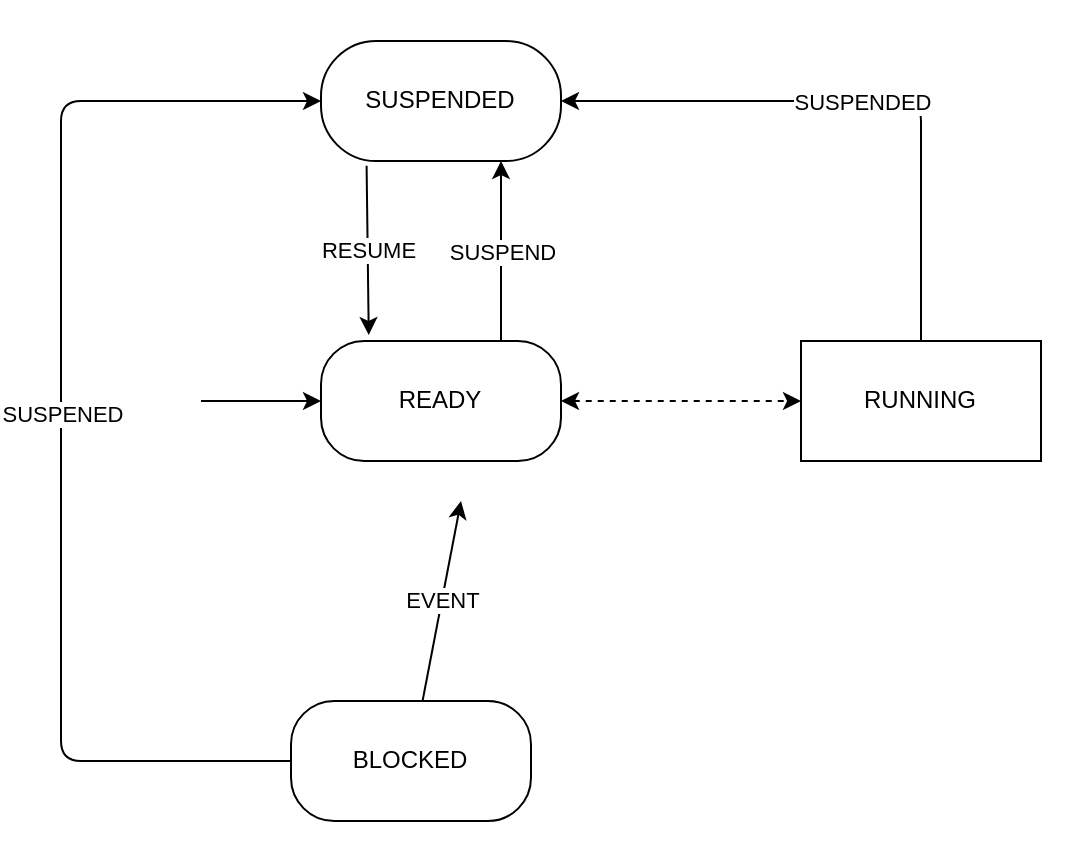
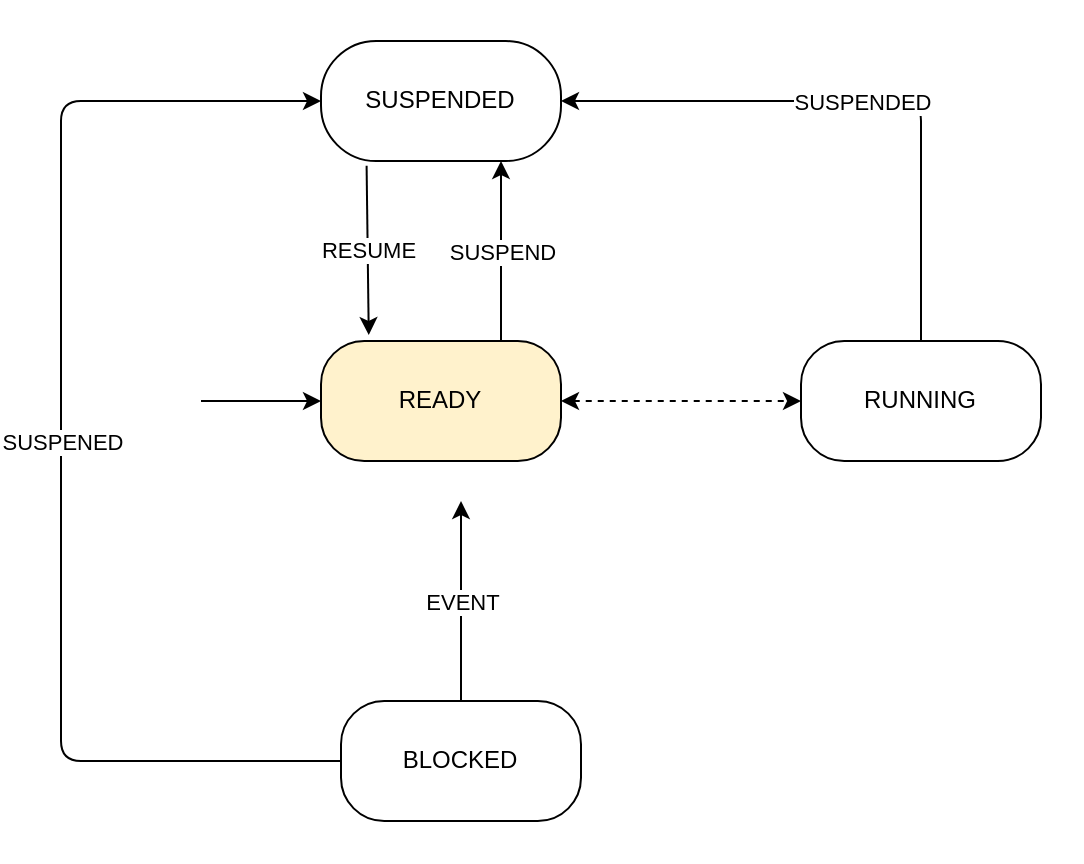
(441, 401) -> (441, 401)
(921, 401) -> (921, 401)
(411, 761) -> (461, 761)
